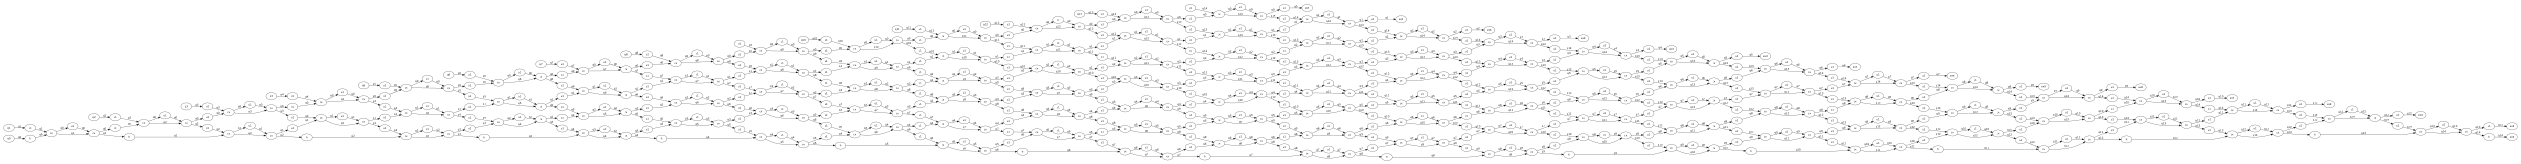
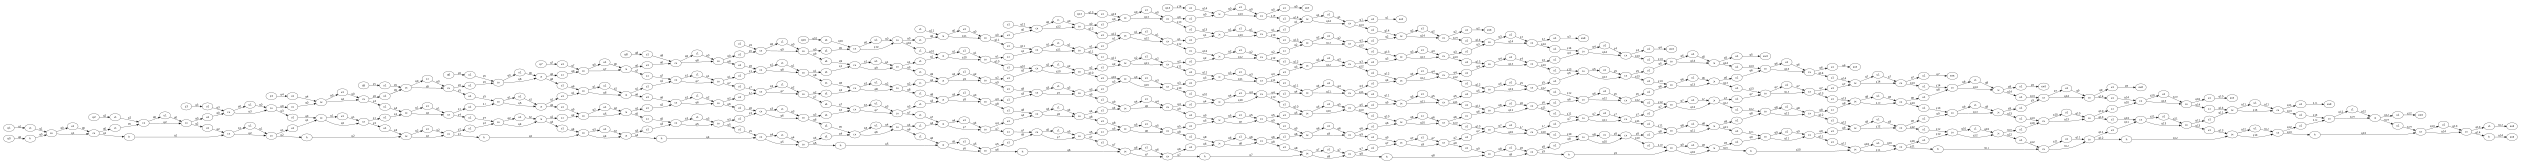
none -> (1168, 8)
(986, 25) -> none
(897, 29) -> none
